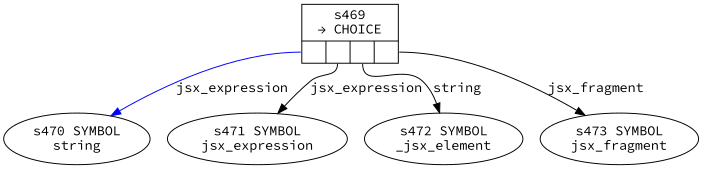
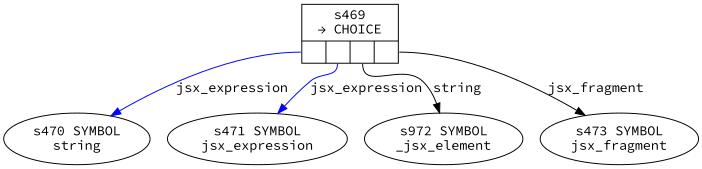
(310, 82) -> (310, 82)
(444, 139) -> (444, 139)
